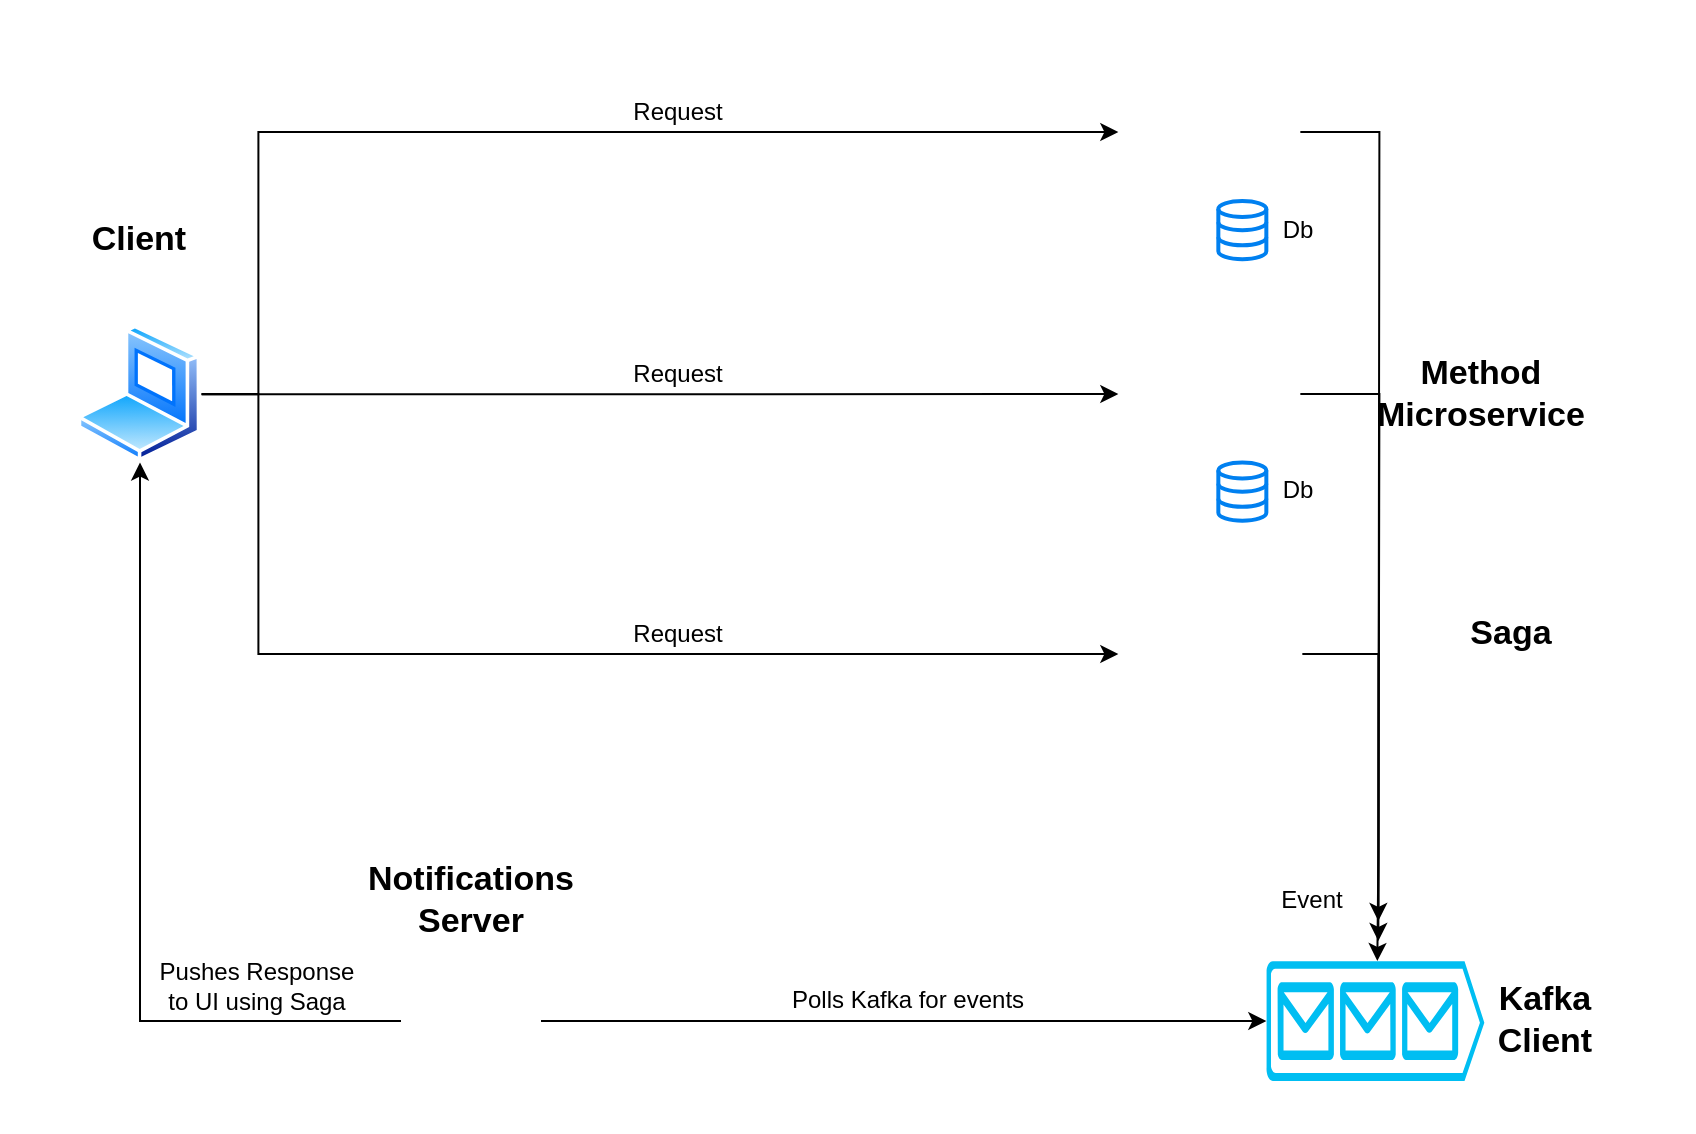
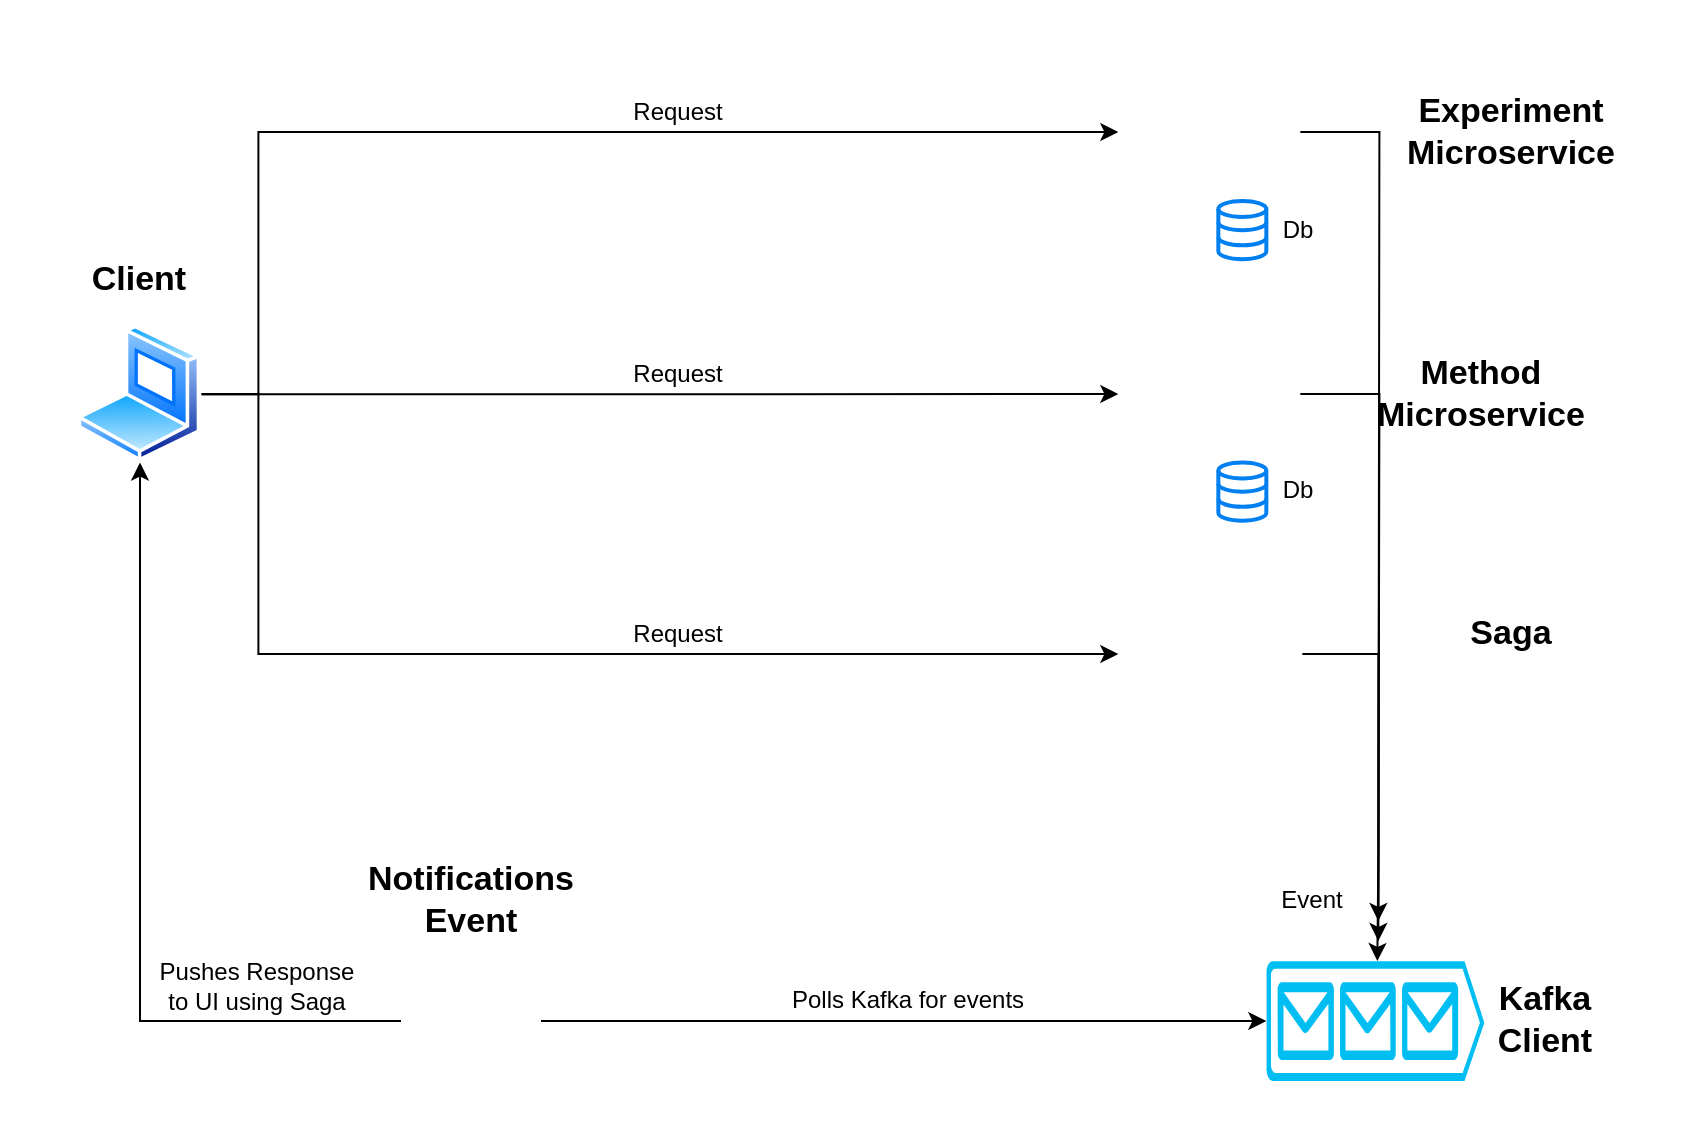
none -> (1511, 132)
(140, 241) -> (140, 281)
(472, 901) -> (472, 901)
